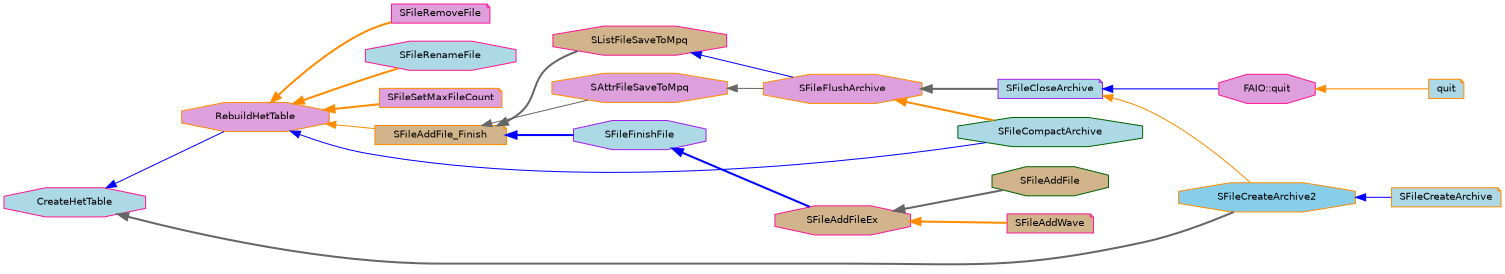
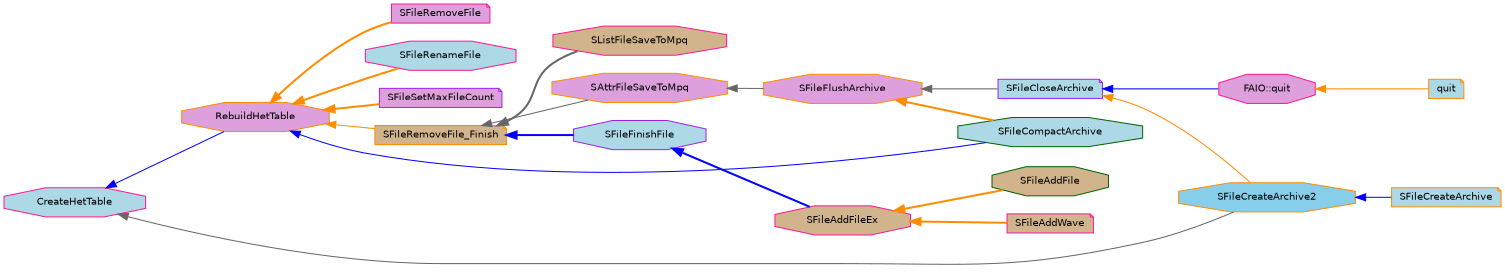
(747, 66) -> none
(965, 89) -> (965, 89)
(441, 98) -> (441, 98)
(441, 135) -> (441, 135)
(954, 199) -> (954, 199)
(682, 264) -> (682, 264)
